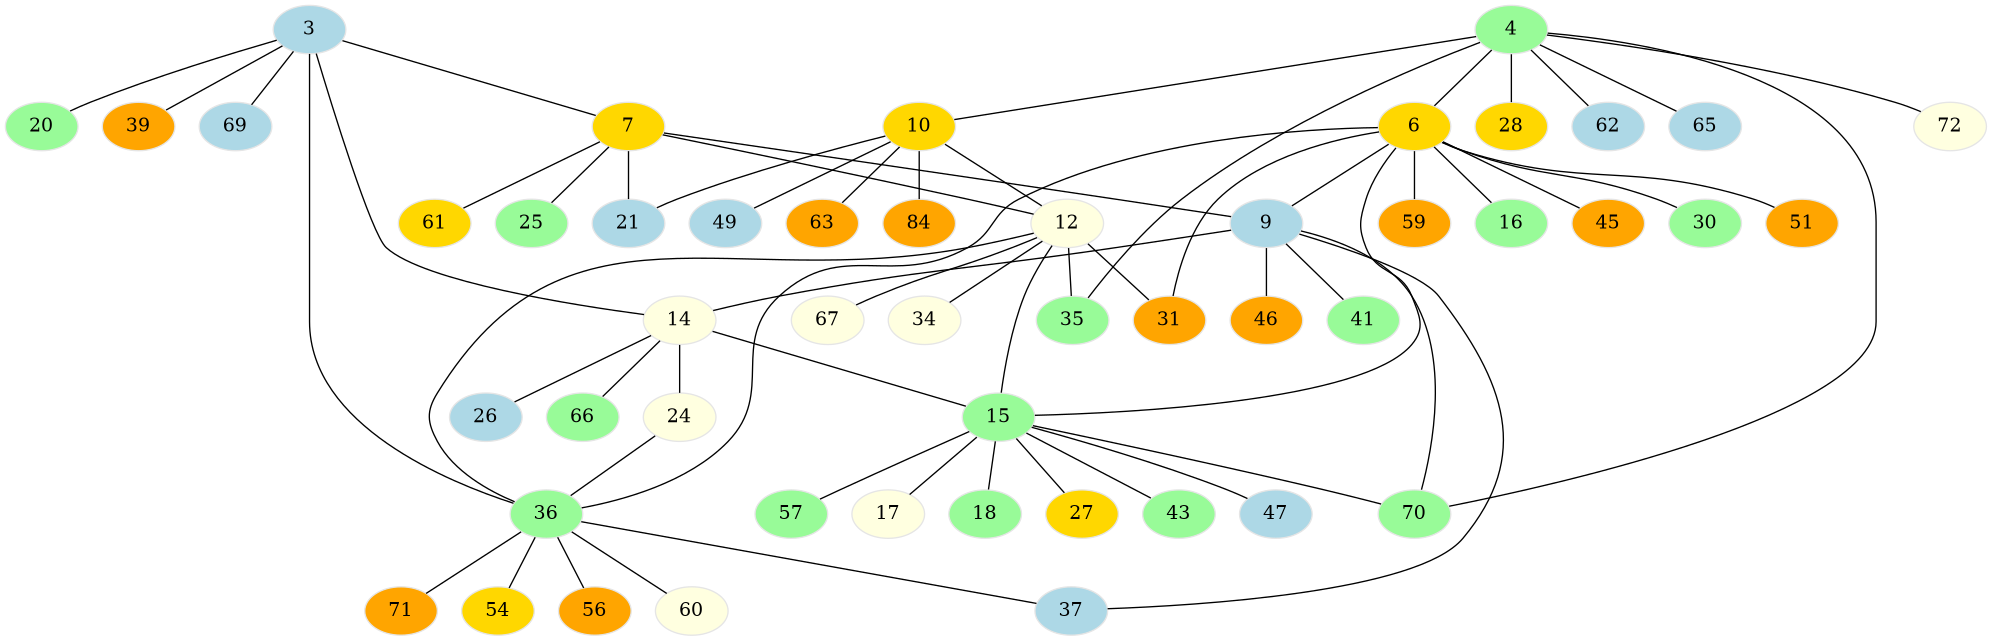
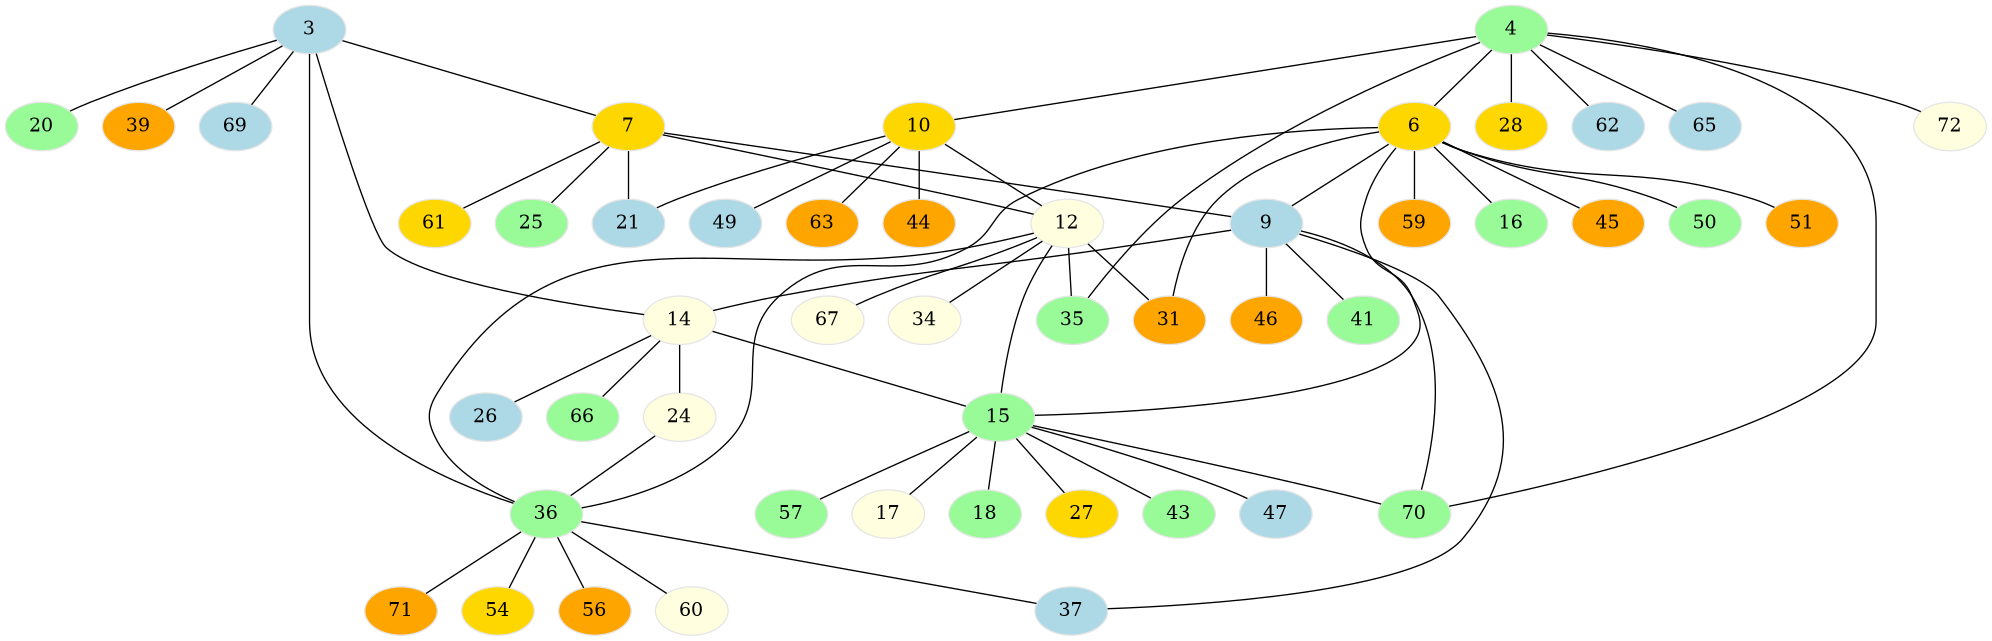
(919, 223) -> (919, 223)
(1705, 223) -> (1705, 223)
